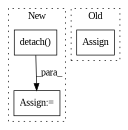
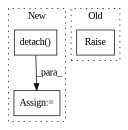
(96, 43) -> (96, 43)
